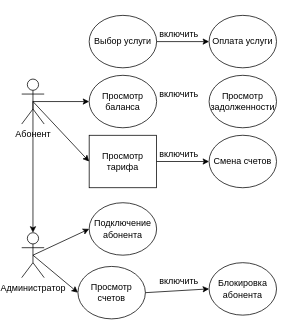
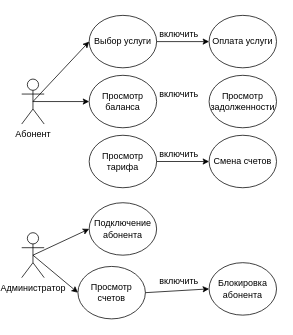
(59, 130) -> none
(123, 162) -> (123, 162)
(33, 226) -> (60, 72)
